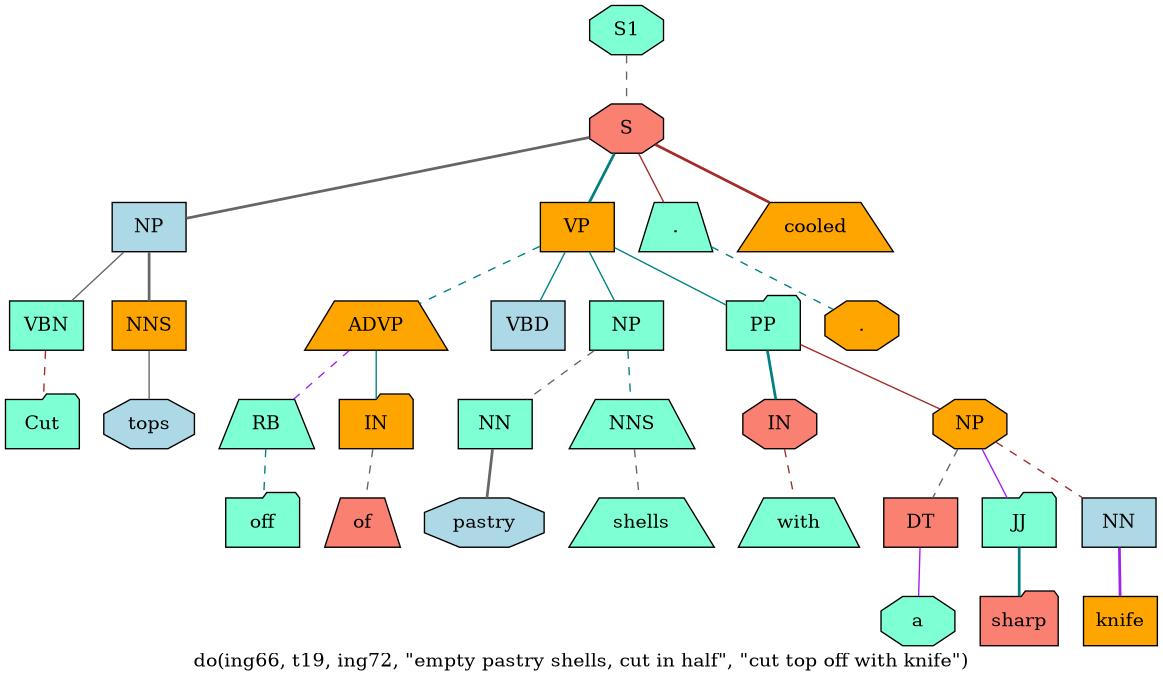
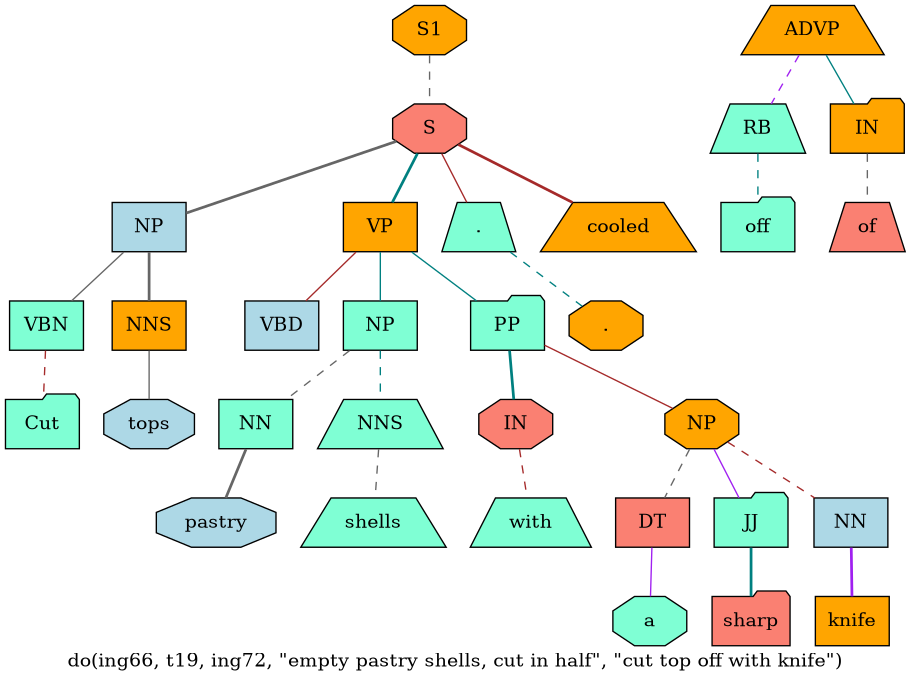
(627, 30) -> (430, 30)
(480, 275) -> none
(553, 276) -> (331, 276)
